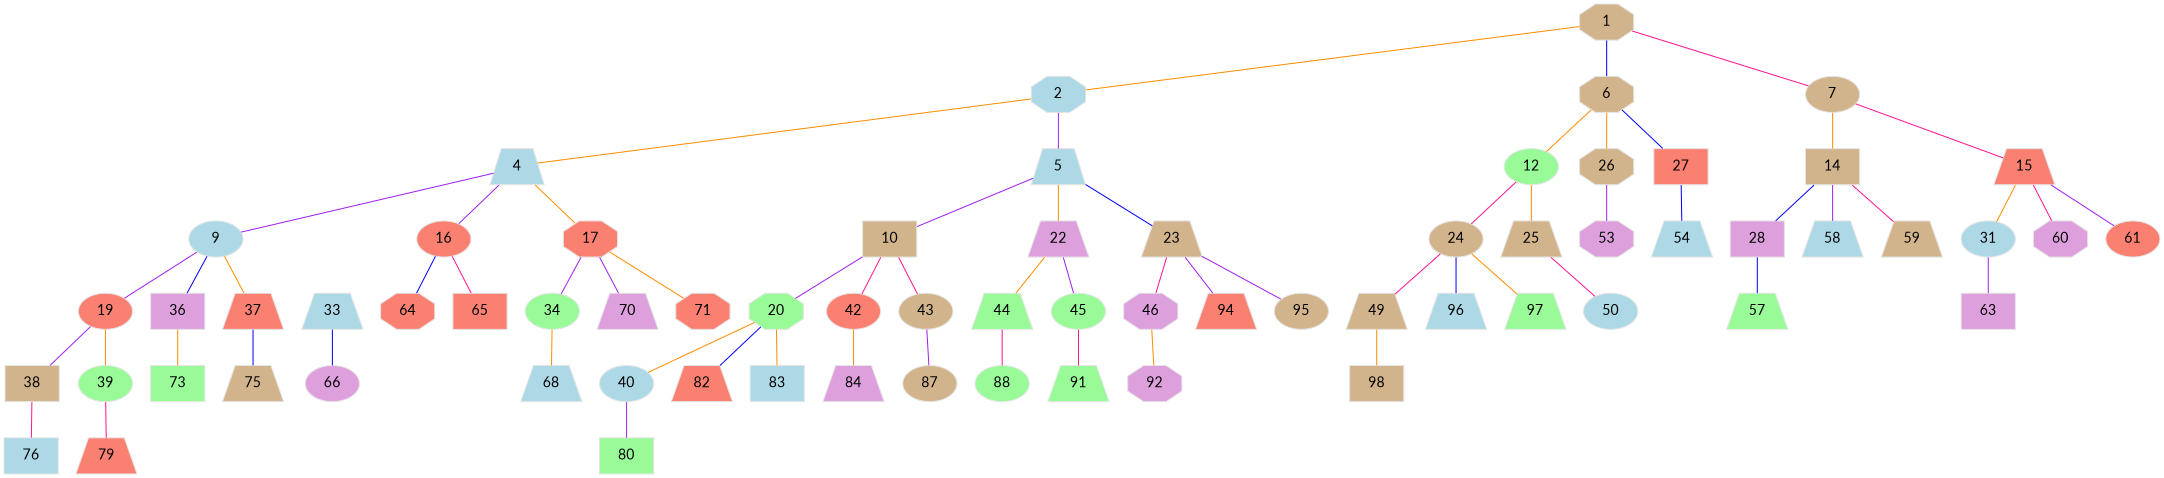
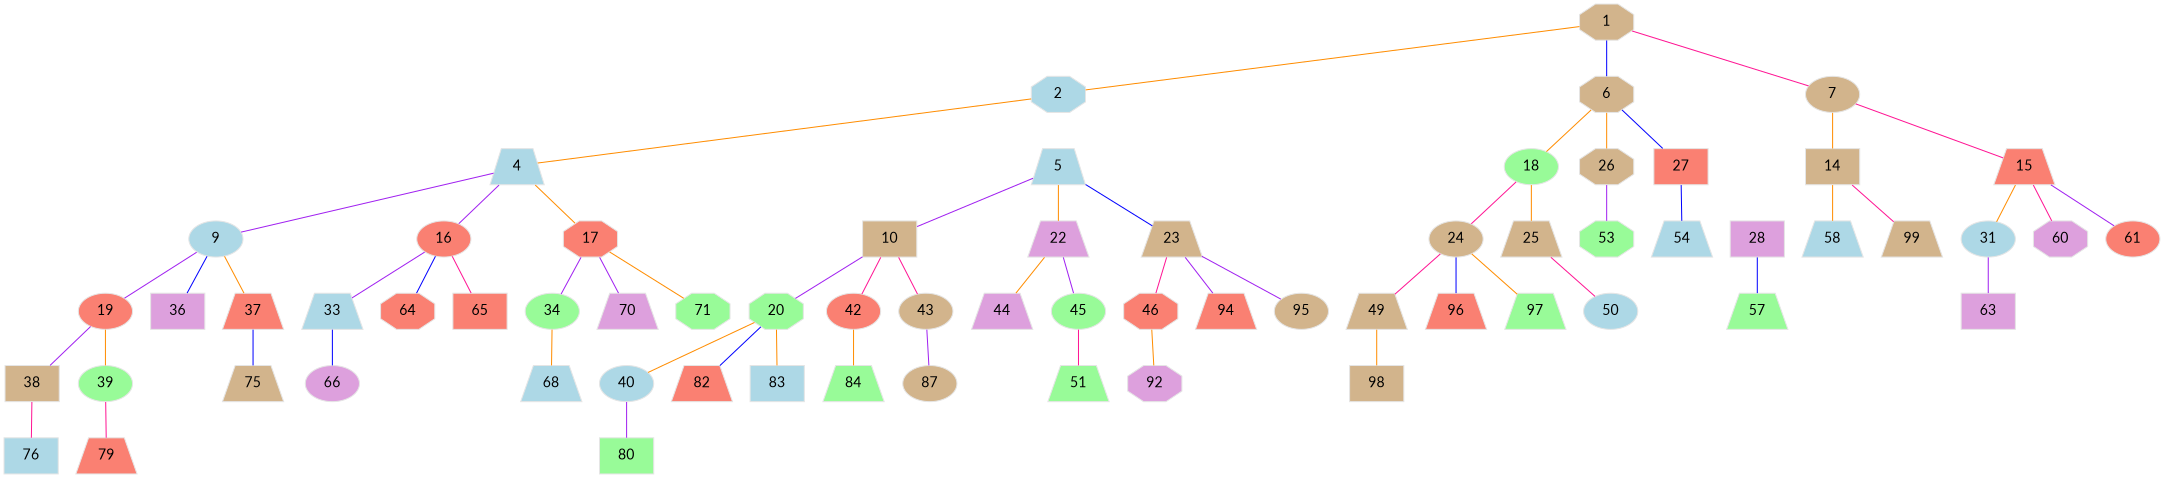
(1058, 131) -> none
(1531, 167) -> (1531, 167)
(1795, 203) -> none
(1833, 203) -> (1833, 203)
(1607, 239) -> (1607, 239)
(1912, 239) -> (1912, 239)
none -> (388, 275)
(703, 311) -> (703, 311)
(1002, 311) -> (1002, 311)
(1151, 311) -> (1151, 311)
(1456, 311) -> (1456, 311)
(178, 384) -> none
(854, 384) -> (854, 384)
(1002, 384) -> none
(1078, 384) -> (1078, 384)
